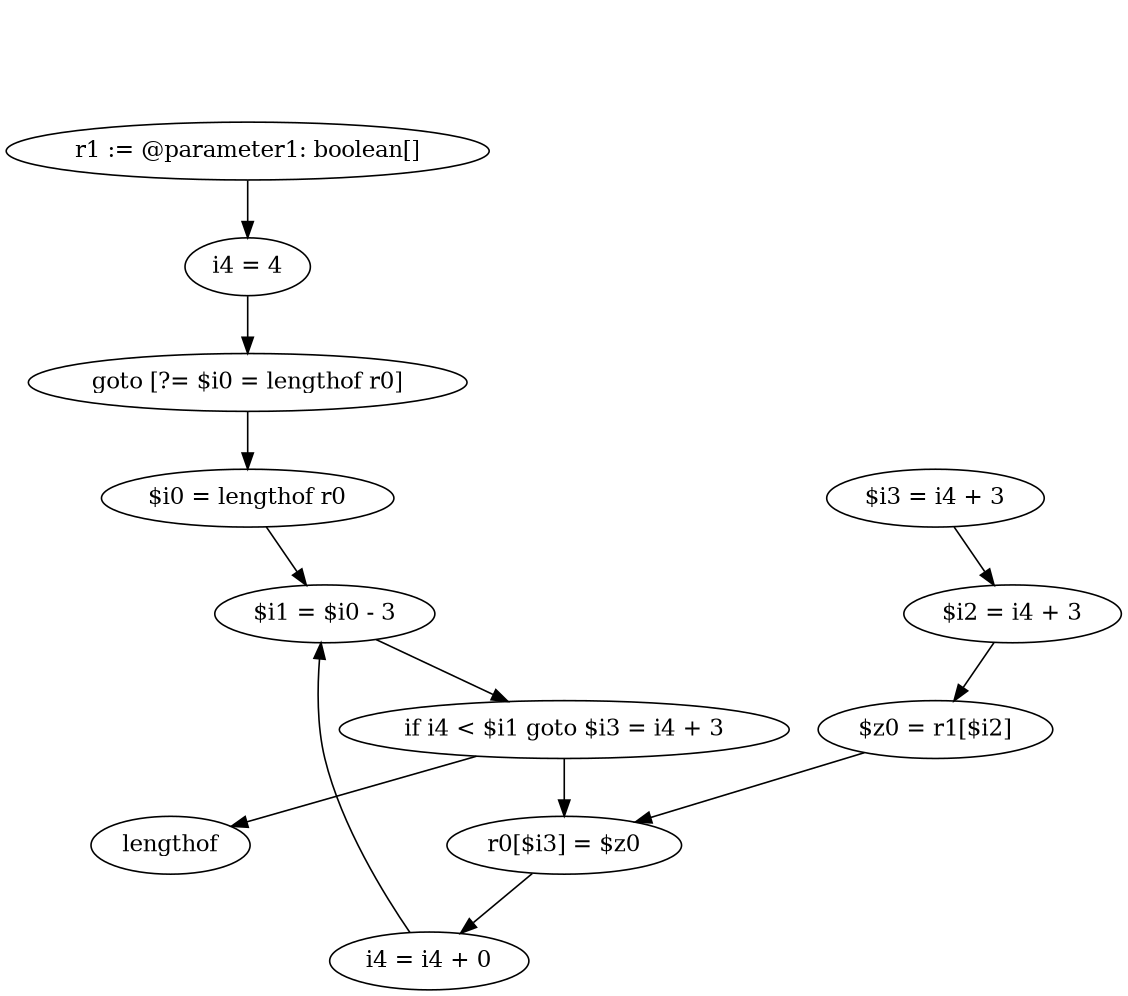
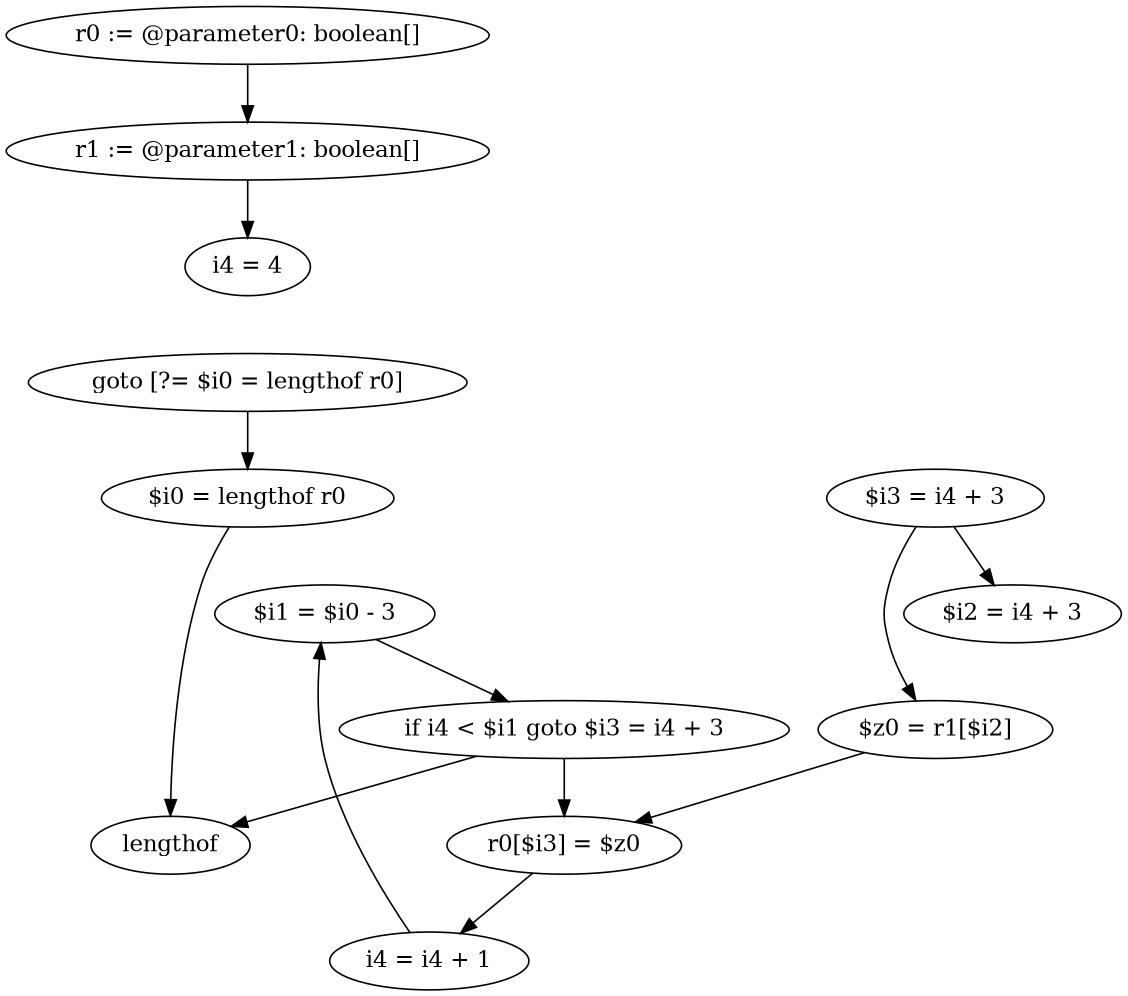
none -> (248, 35)
(248, 317) -> none
(282, 549) -> (184, 659)
(979, 665) -> (885, 605)
(429, 961) -> (429, 961)
